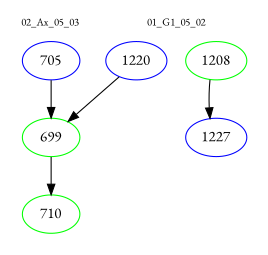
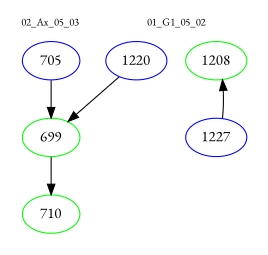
(209, 94) -> (223, 105)
